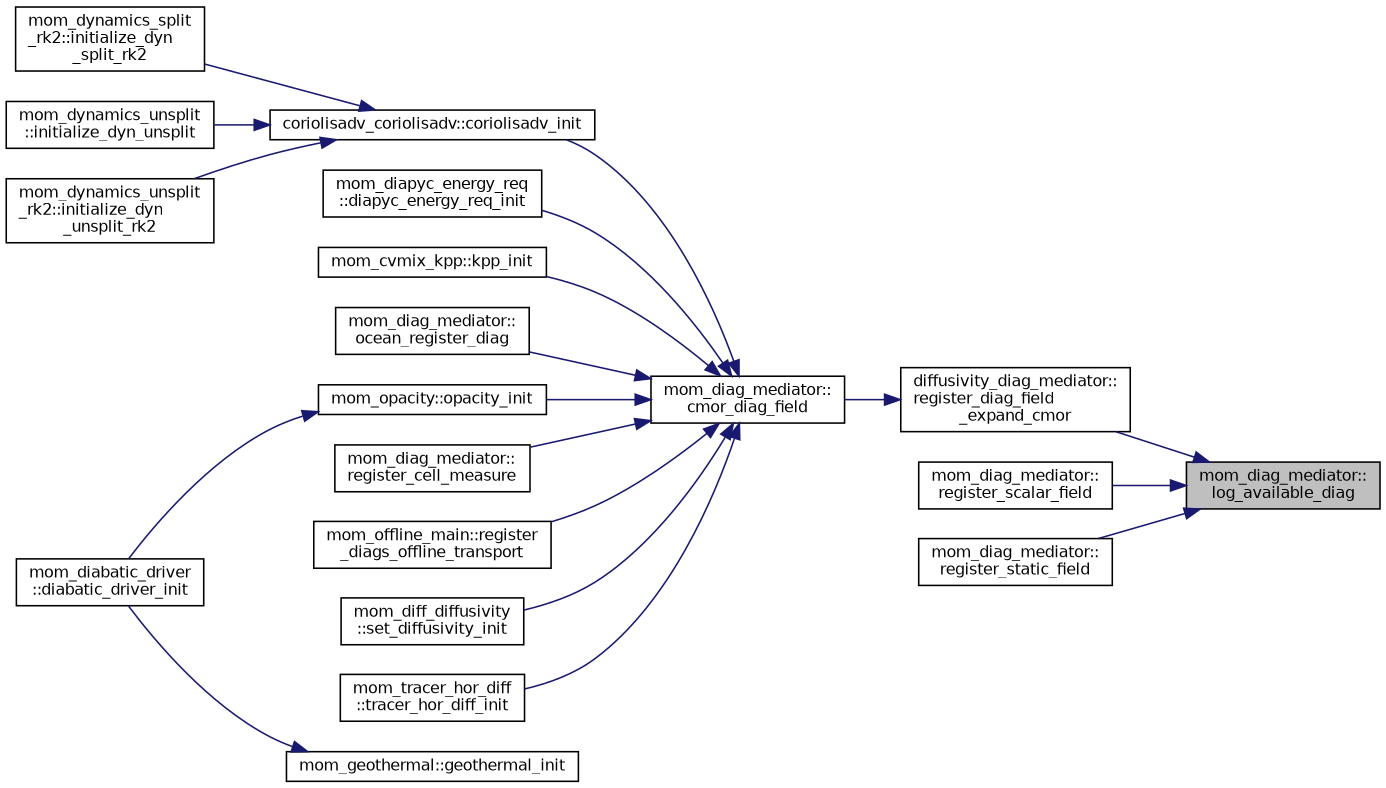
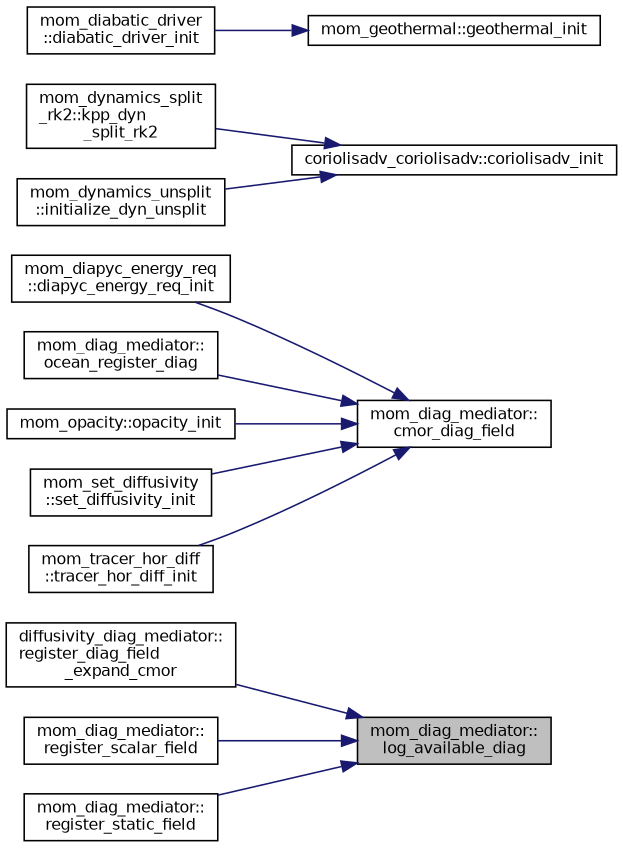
(110, 39) -> (121, 116)
(110, 211) -> none
(670, 234) -> none
(432, 262) -> none
(865, 400) -> none
(432, 468) -> none
(206, 475) -> none
(432, 545) -> none
(432, 621) -> (121, 493)
